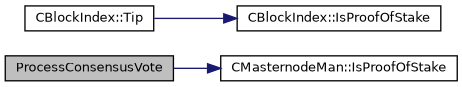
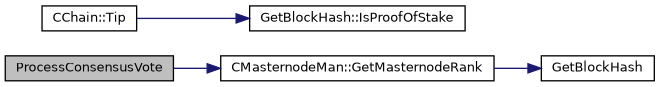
(89, 18) -> (89, 18)
(339, 18) -> (357, 18)
(339, 68) -> (357, 68)
none -> (598, 68)
